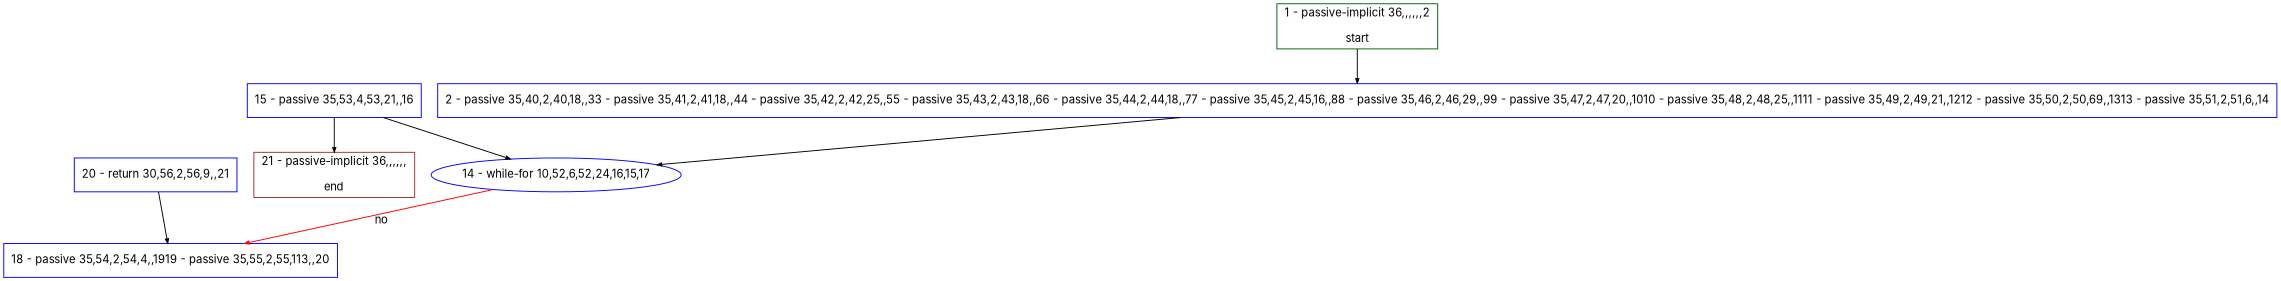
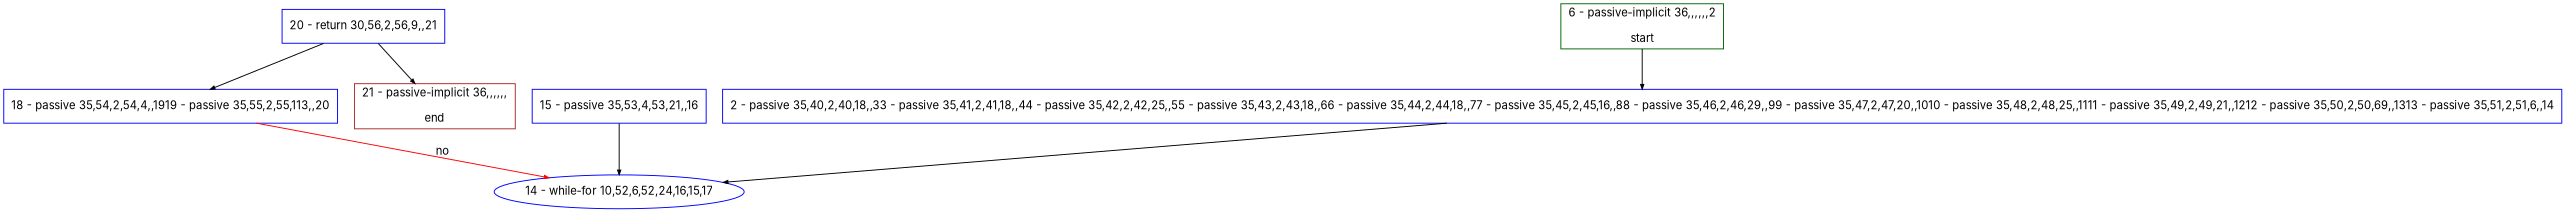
(1357, 26) -> (1642, 26)
(334, 132) -> (395, 62)
(371, 216) -> (400, 150)
